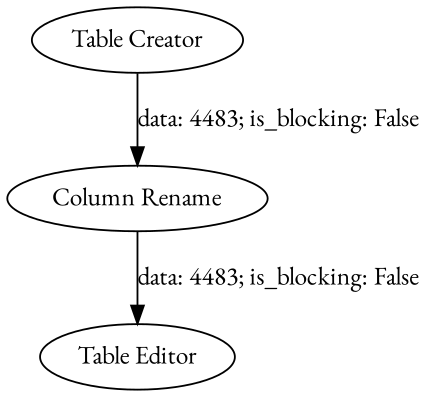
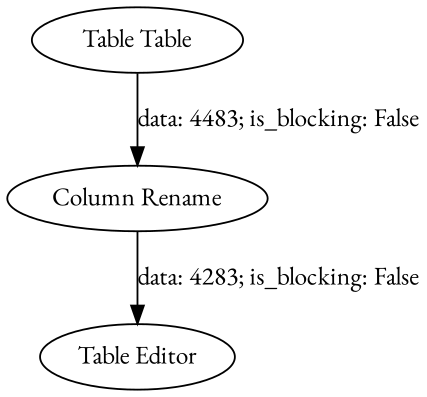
(137, 40) -> (137, 40)
(279, 278) -> (279, 278)
